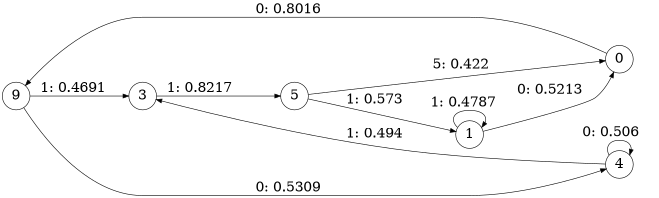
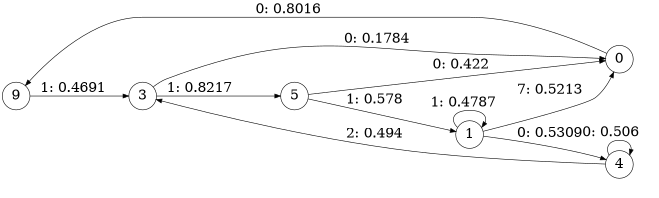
none -> (373, 48)
(470, 65) -> (470, 65)
(556, 90) -> (556, 90)
(383, 100) -> (383, 100)
(383, 134) -> (383, 134)
(296, 195) -> (542, 145)
